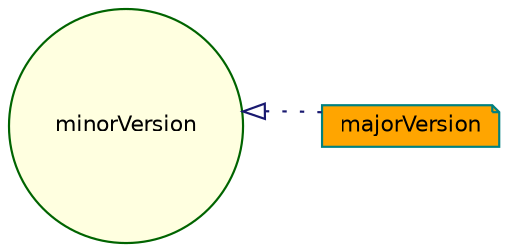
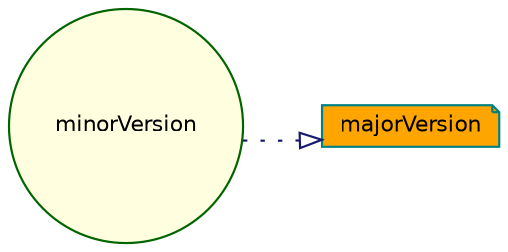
(294, 111) -> (271, 141)
